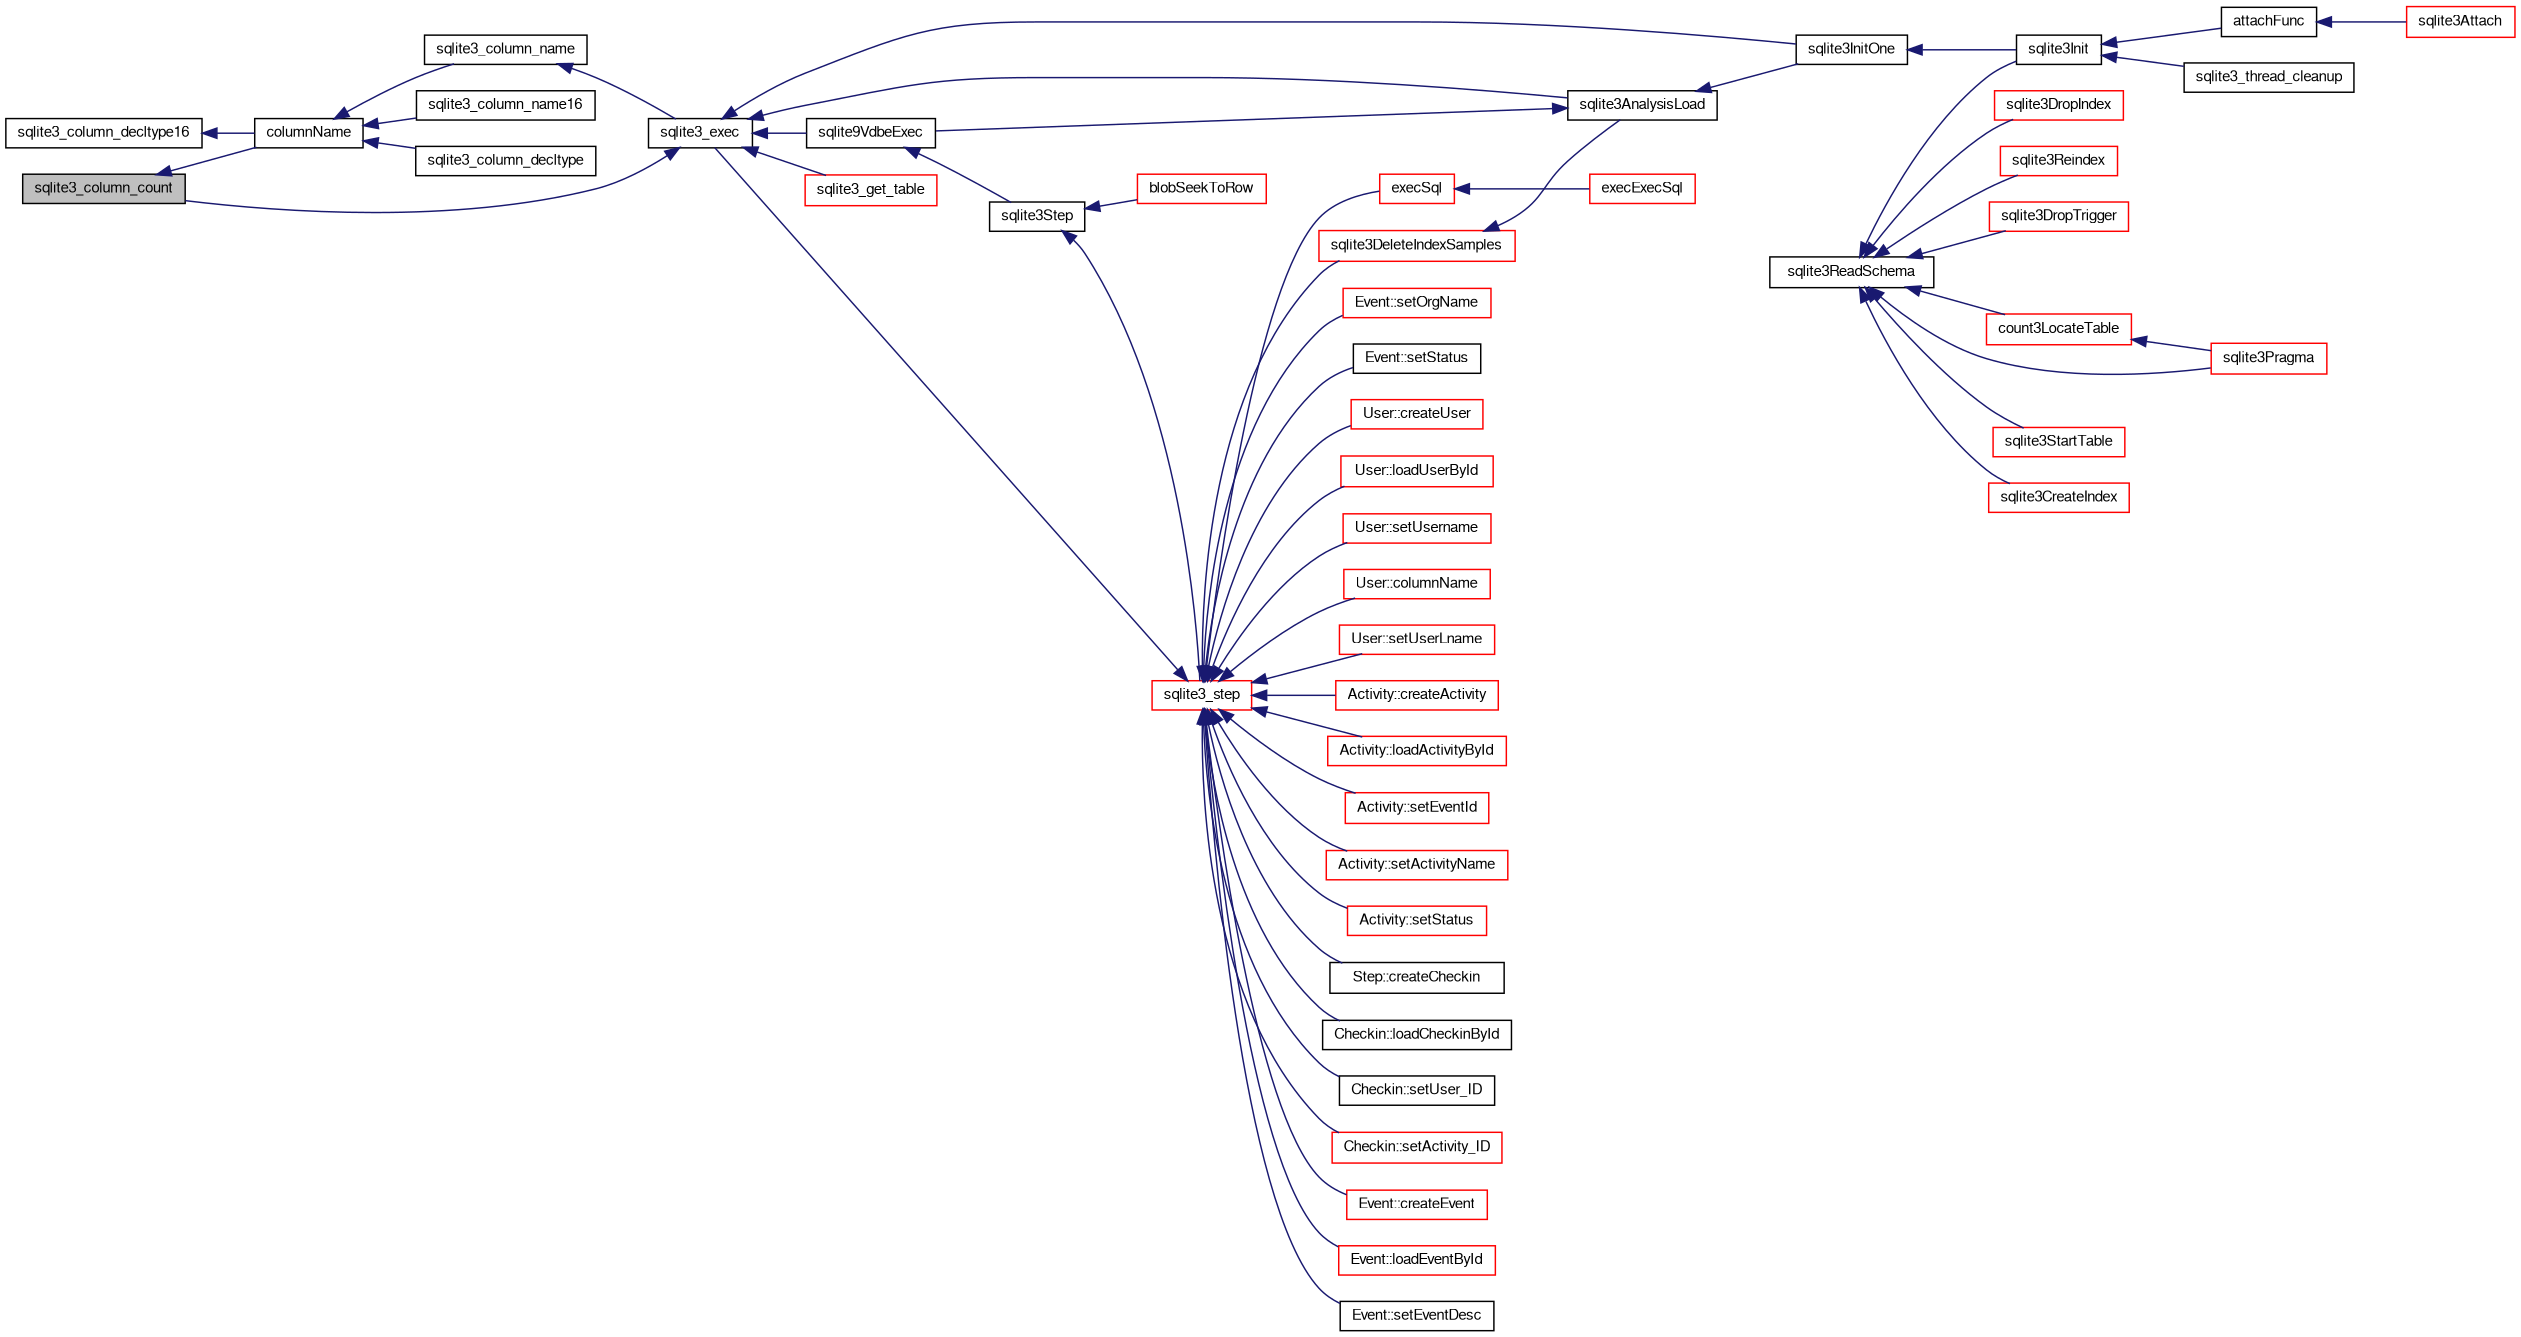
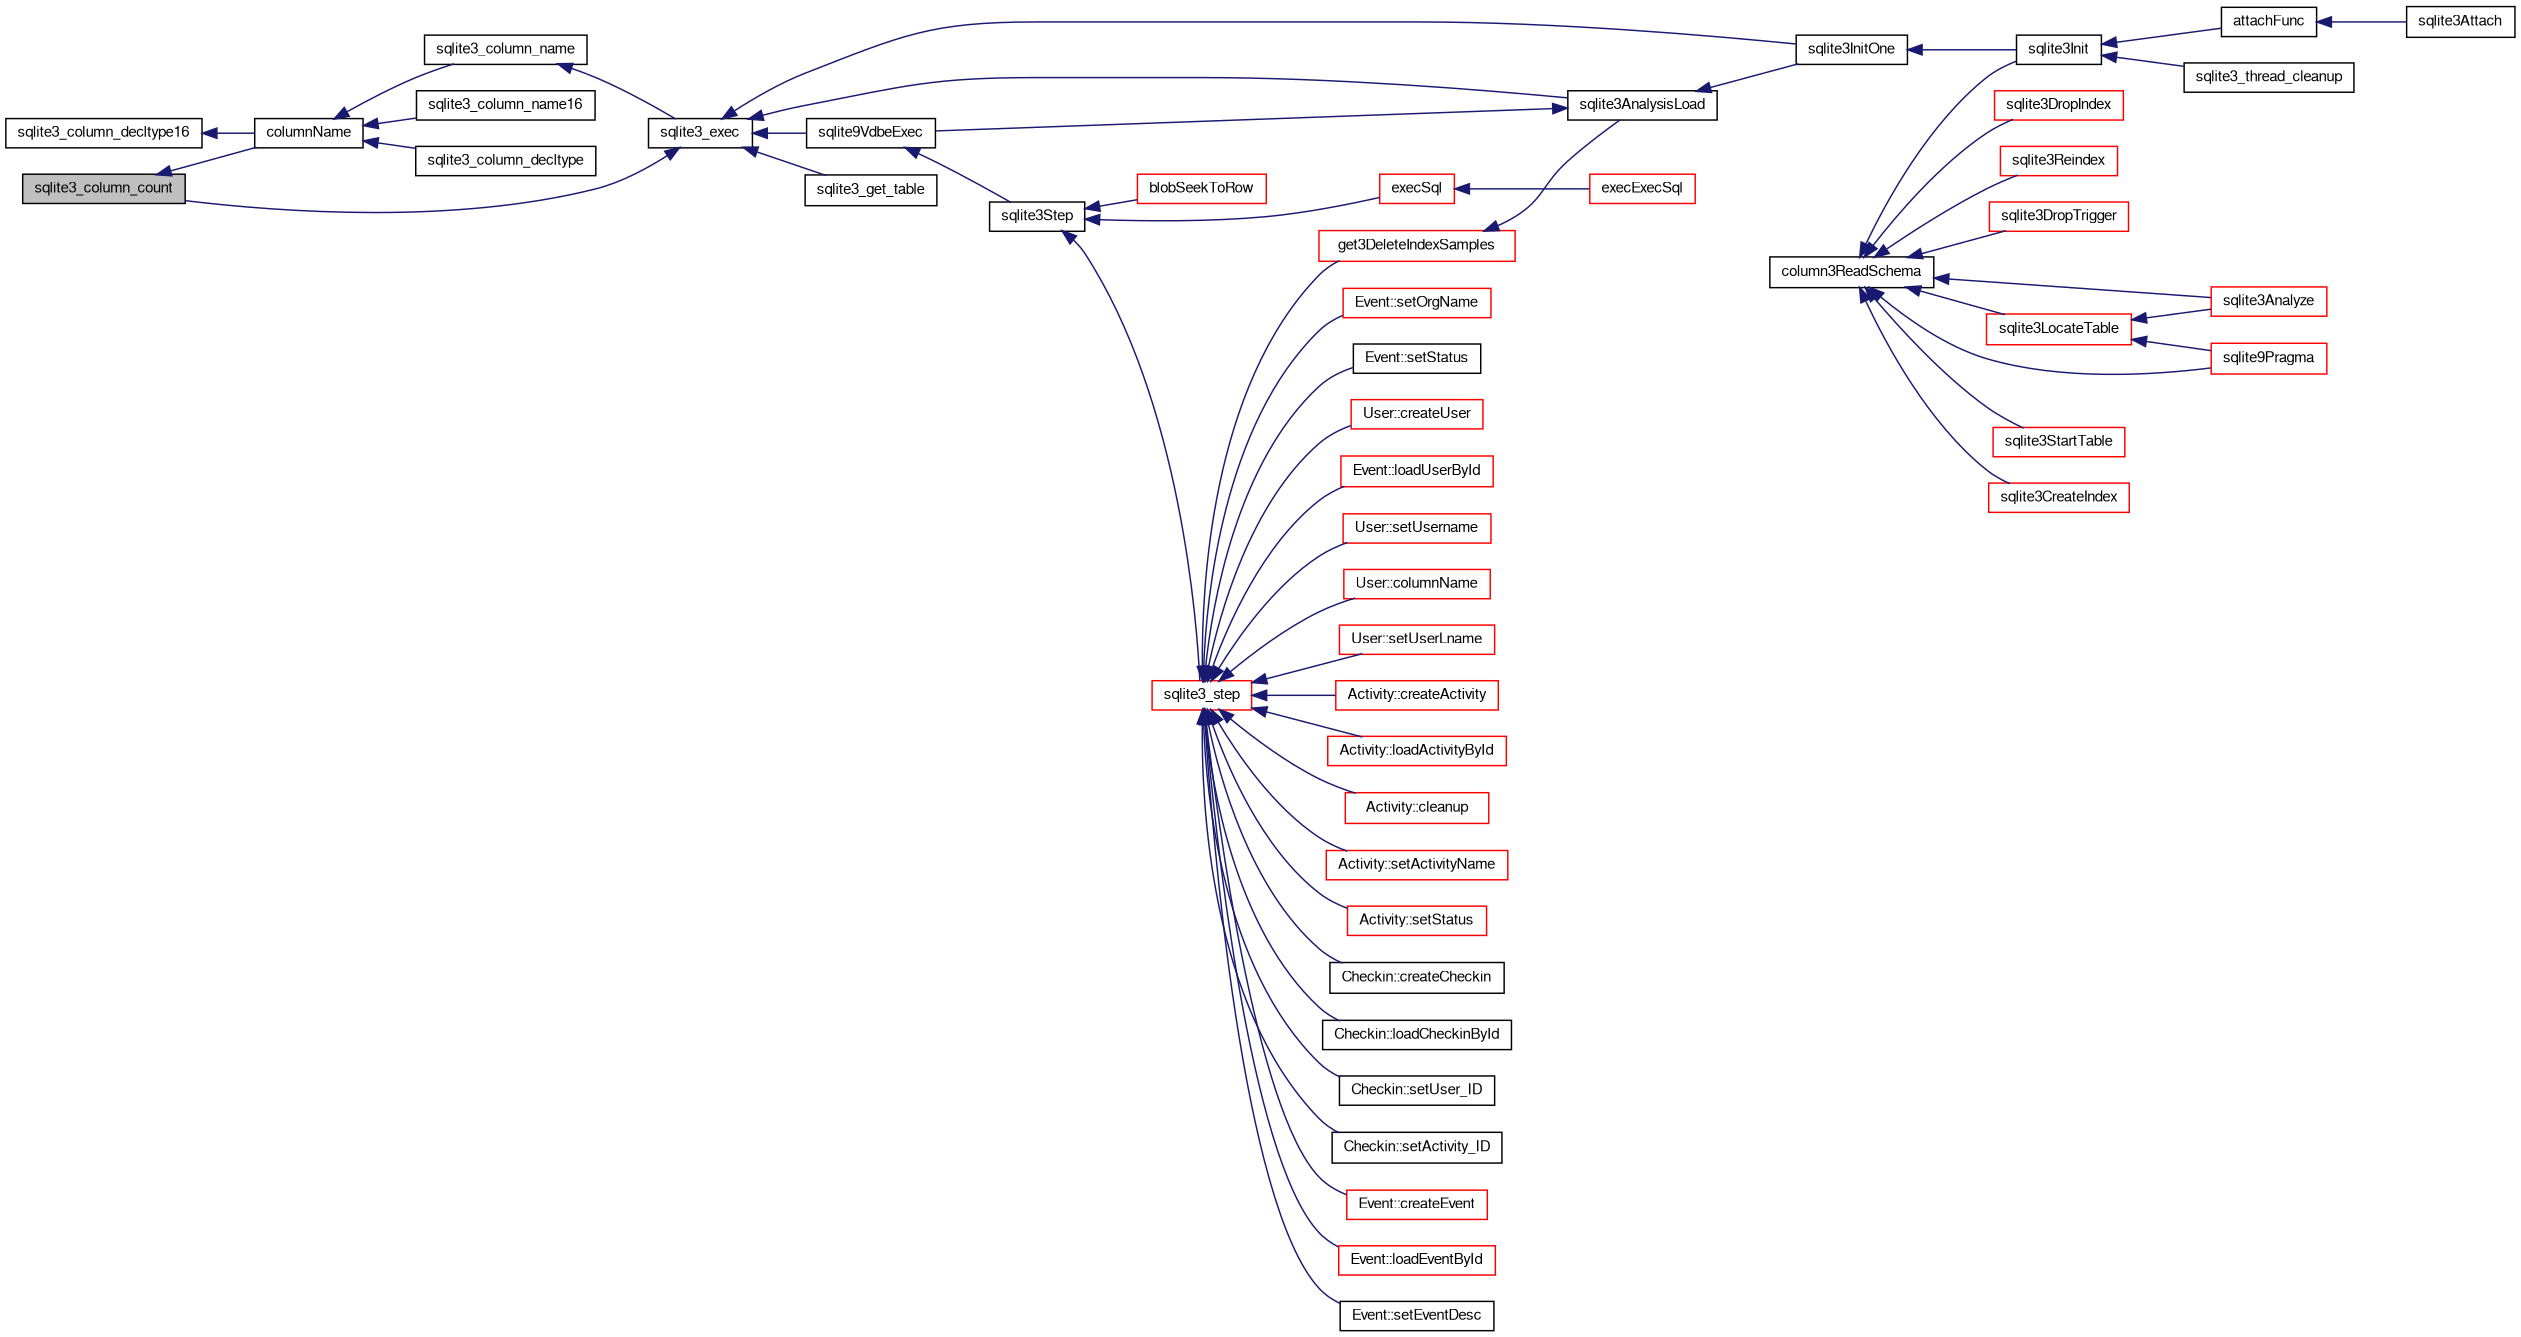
(2461, 22) -> (2461, 22)
(871, 190) -> (871, 190)
(1417, 246) -> (1417, 246)
(1852, 272) -> (1852, 272)
none -> (2269, 302)
(2059, 329) -> (2059, 329)
(2269, 359) -> (2269, 359)
(946, 409) -> none
(1244, 429) -> (1241, 219)
(1417, 471) -> (1417, 471)
(1417, 808) -> (1417, 808)
(1417, 978) -> (1417, 978)
(1417, 1148) -> (1417, 1148)
